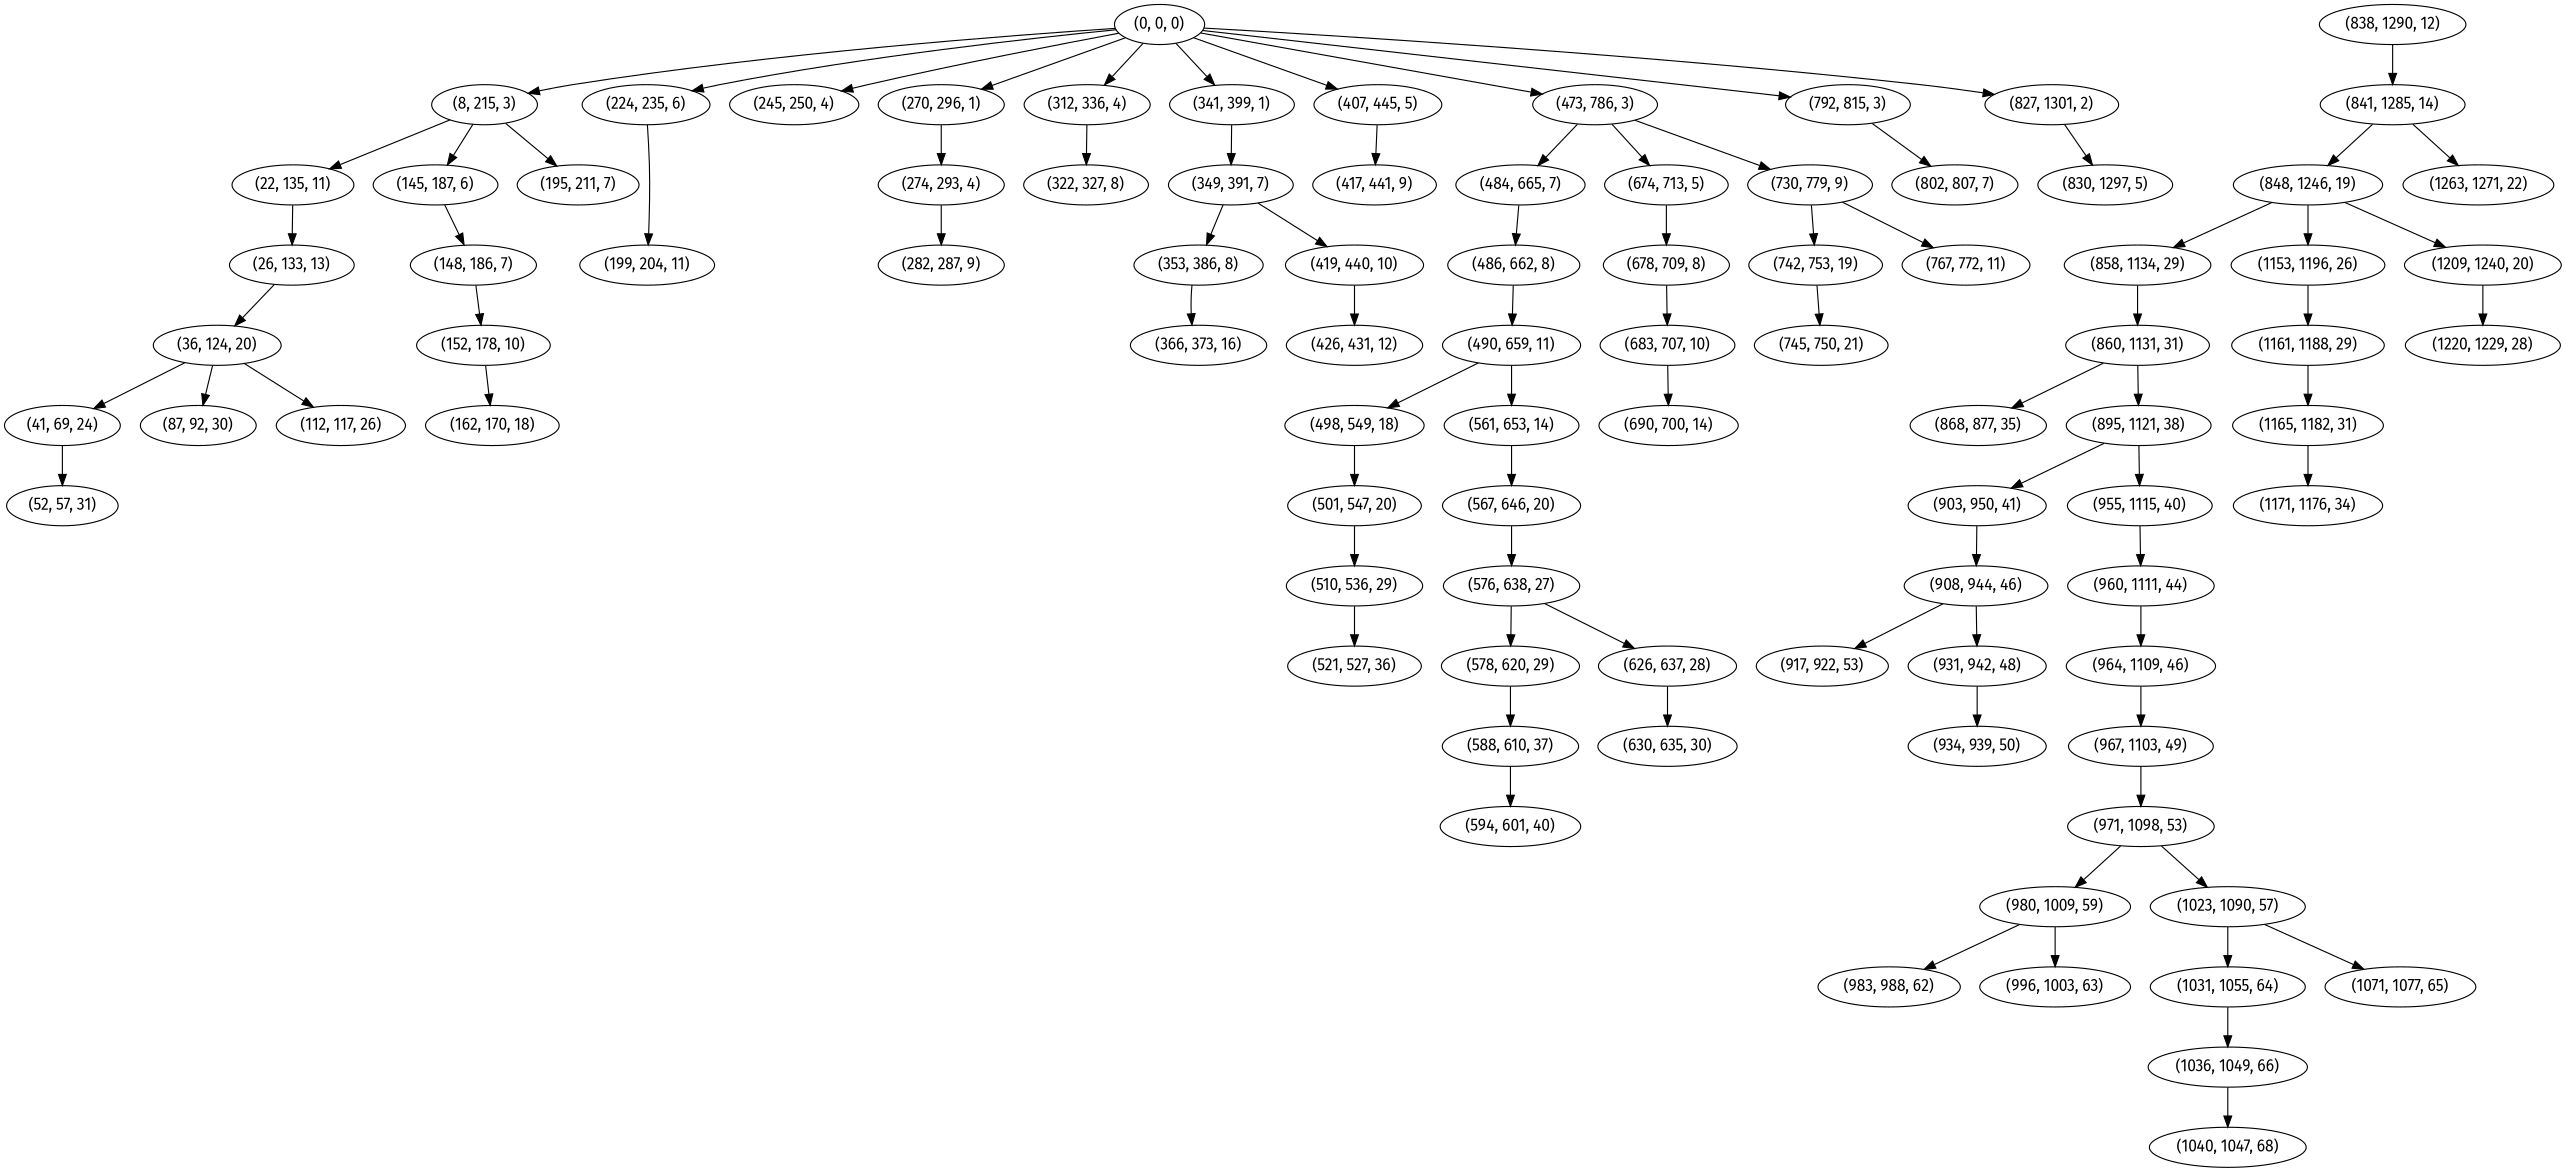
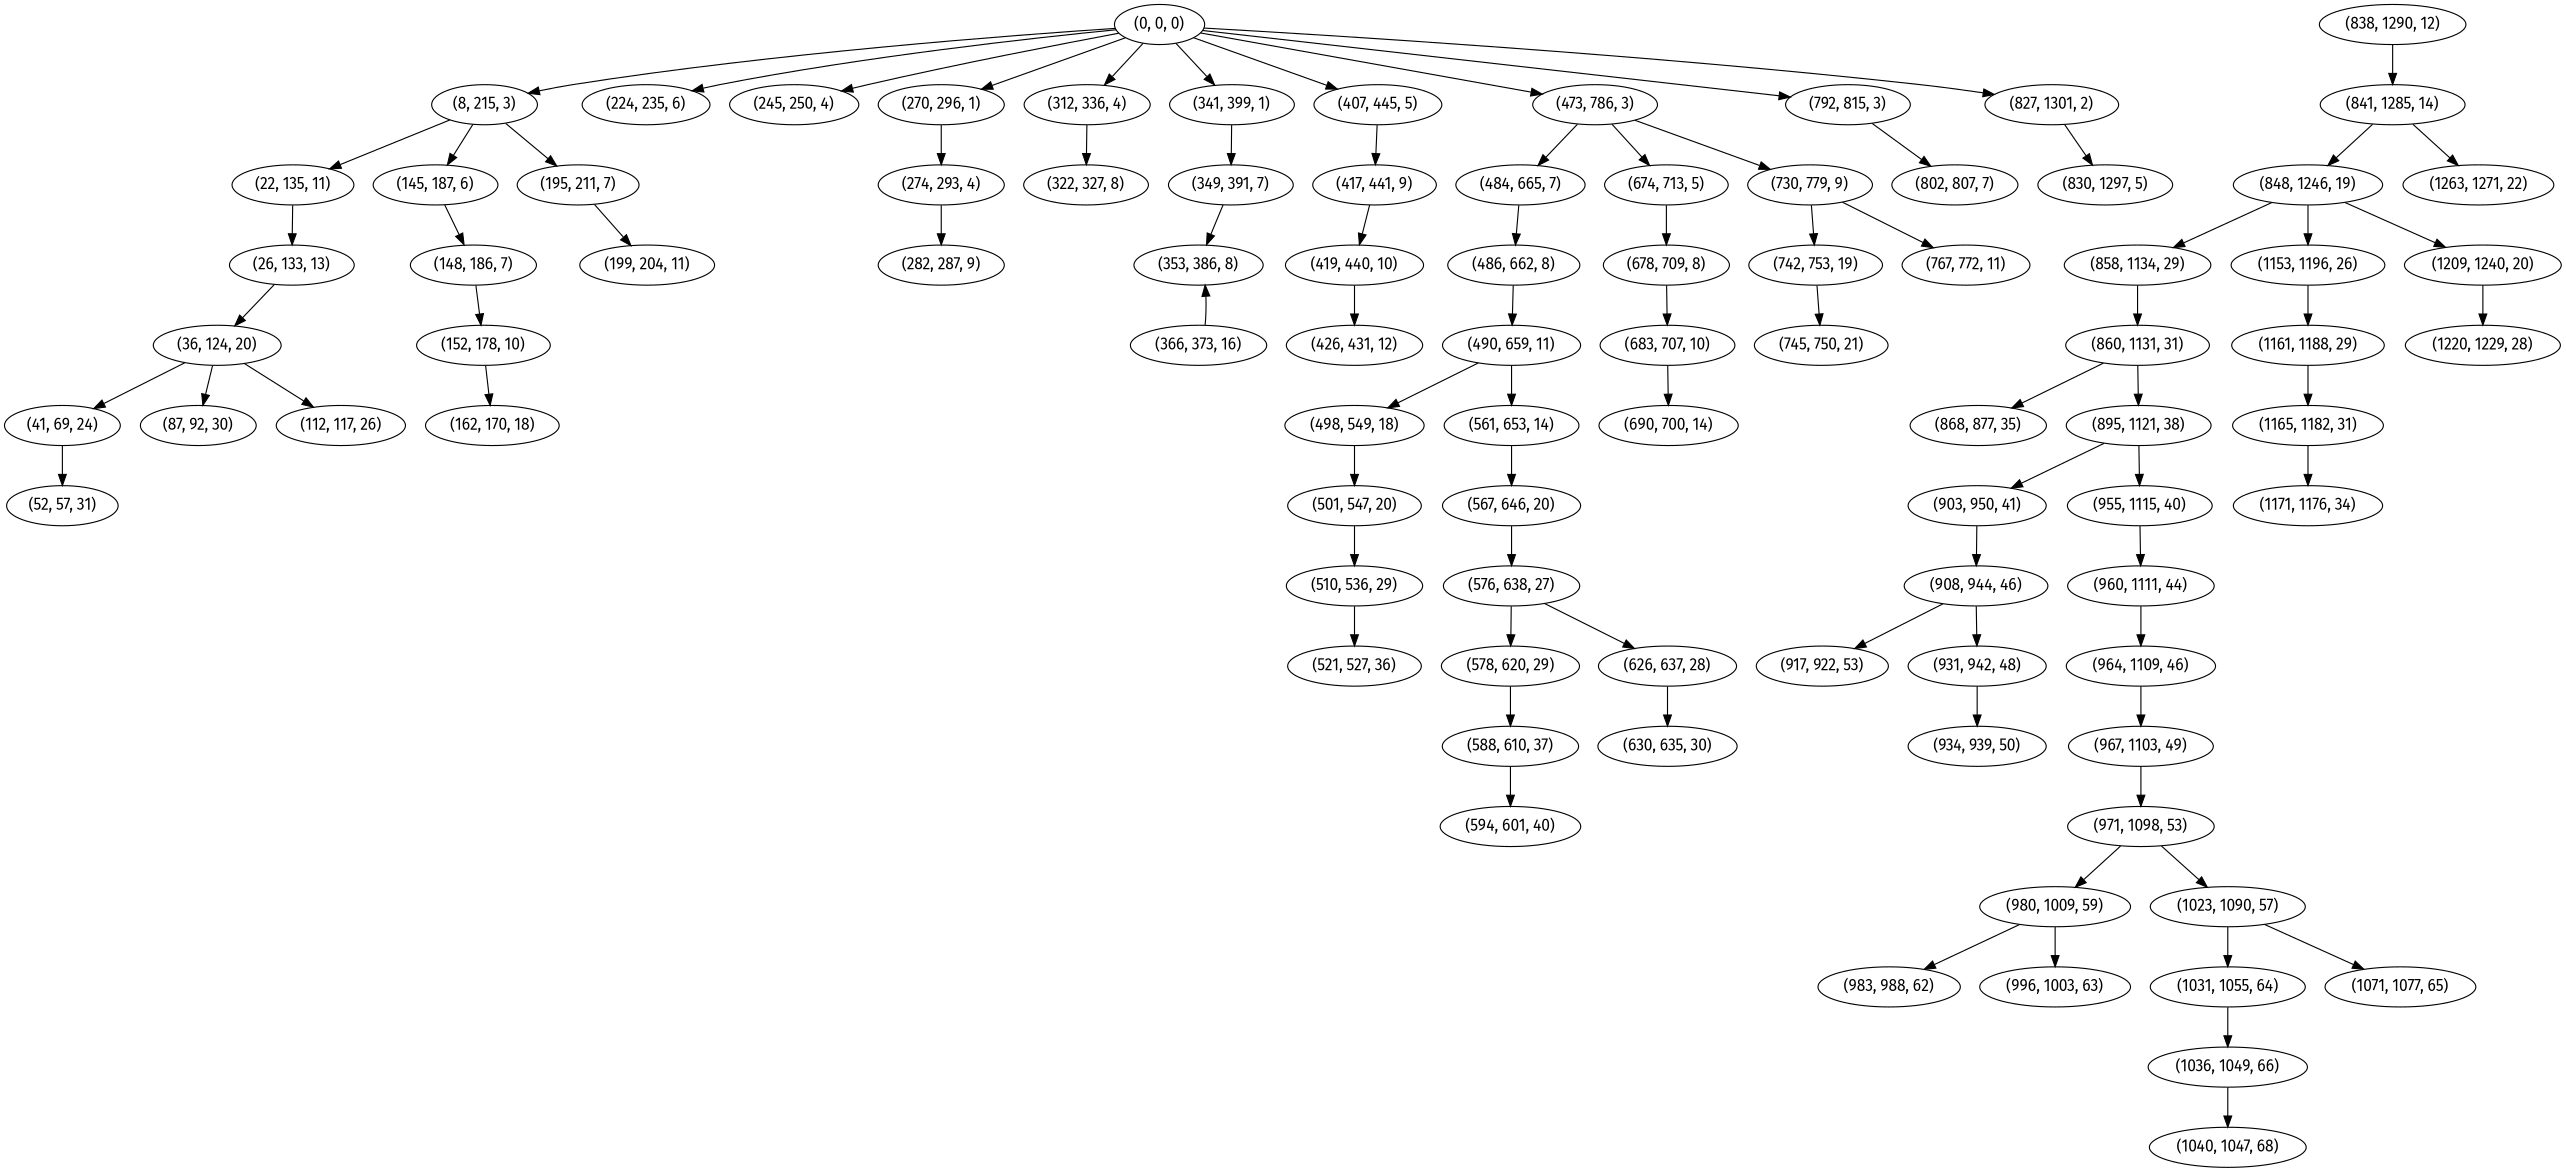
(650, 179) -> (609, 221)
(1288, 222) -> (1366, 219)
(1191, 299) -> (1206, 311)
